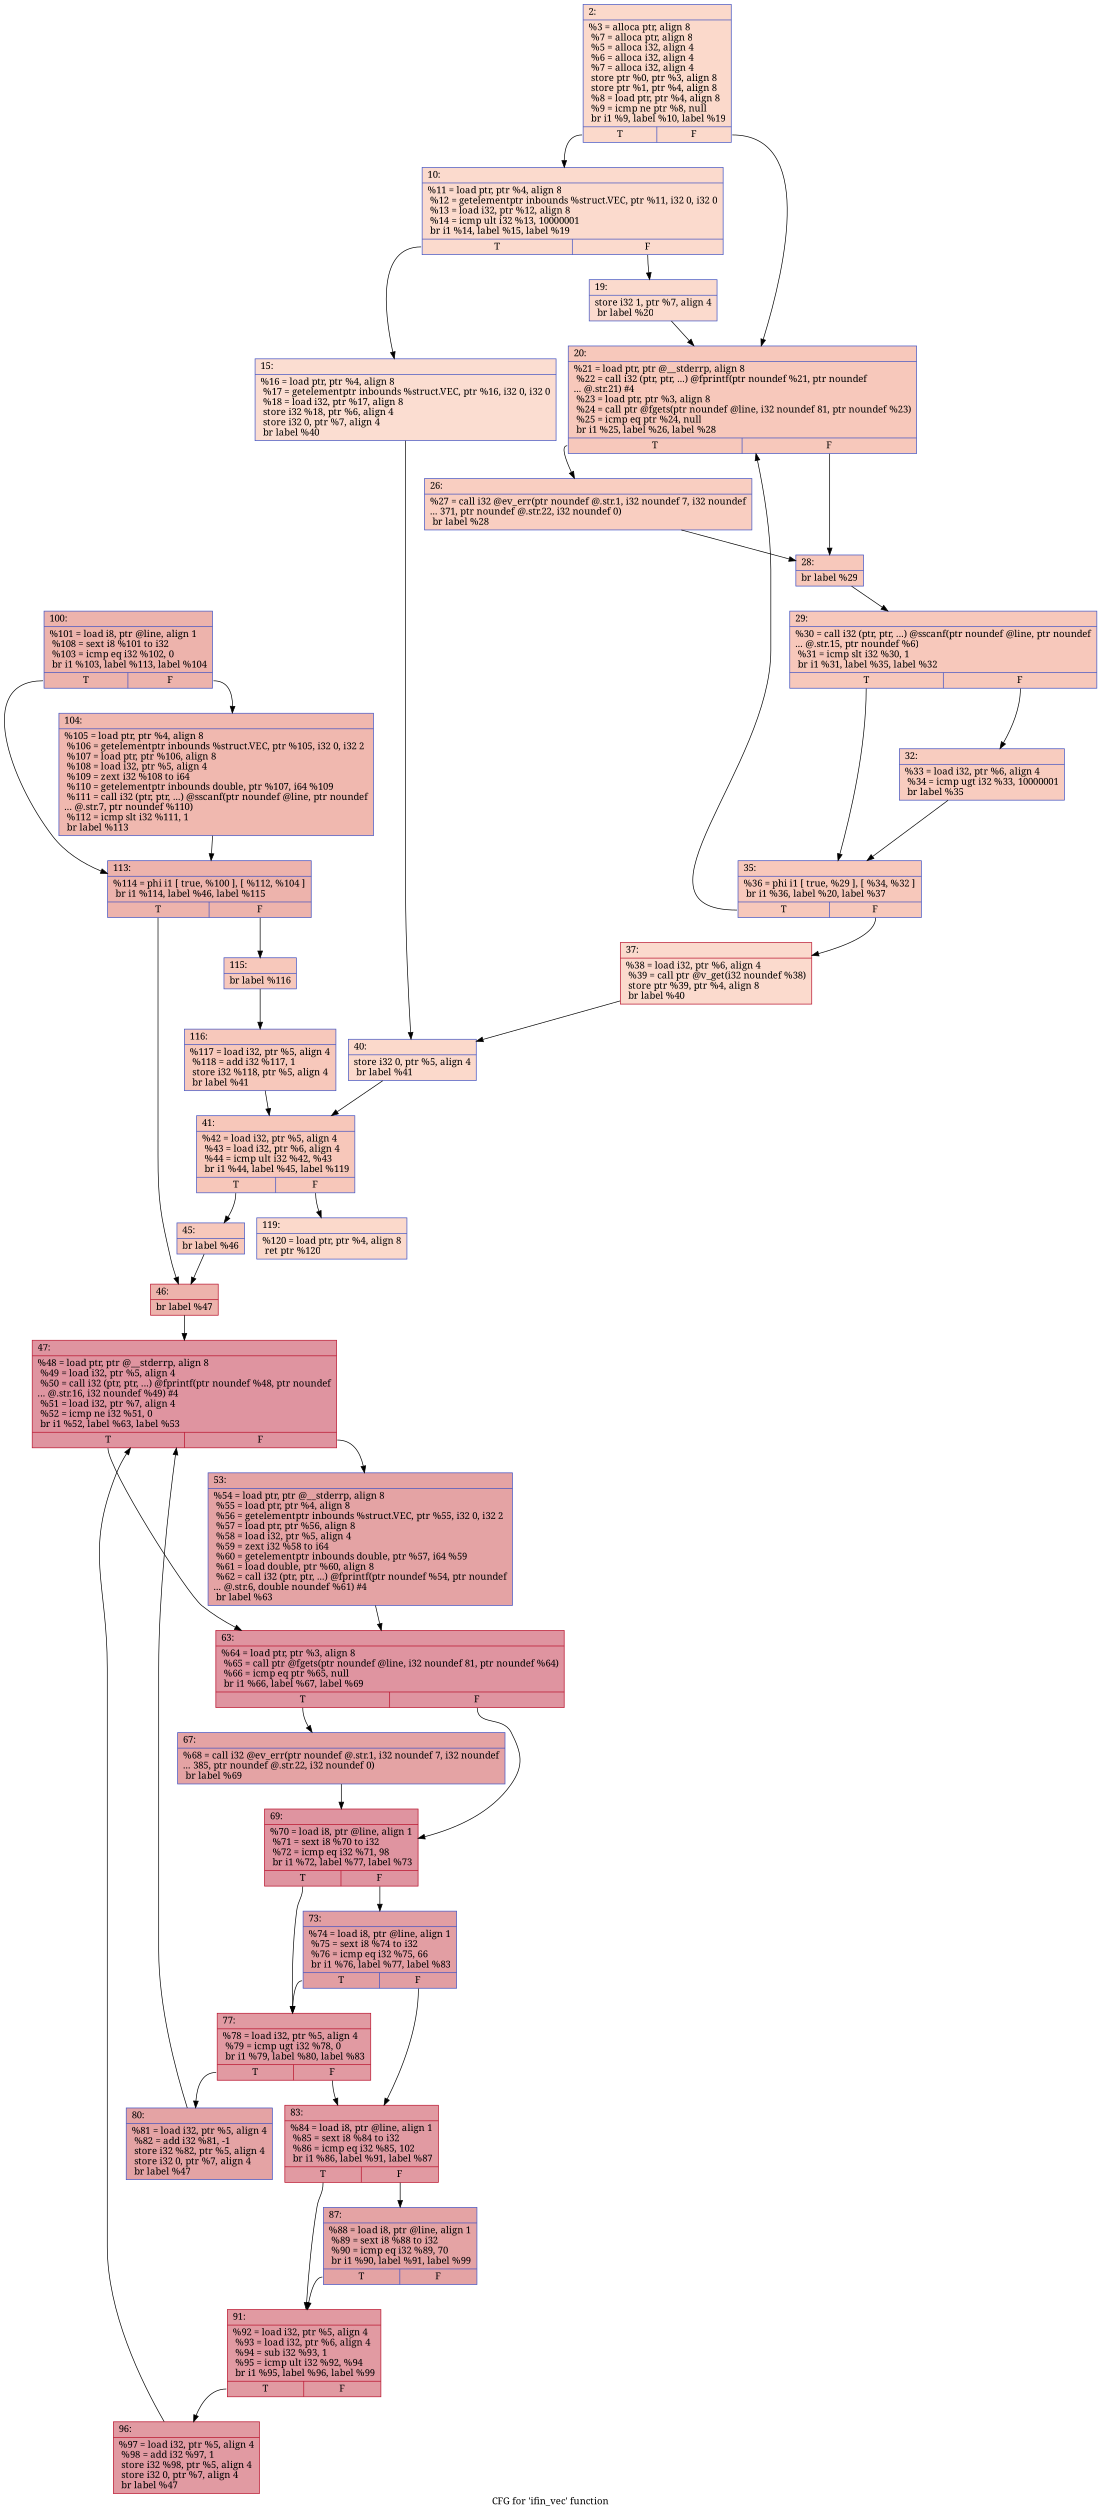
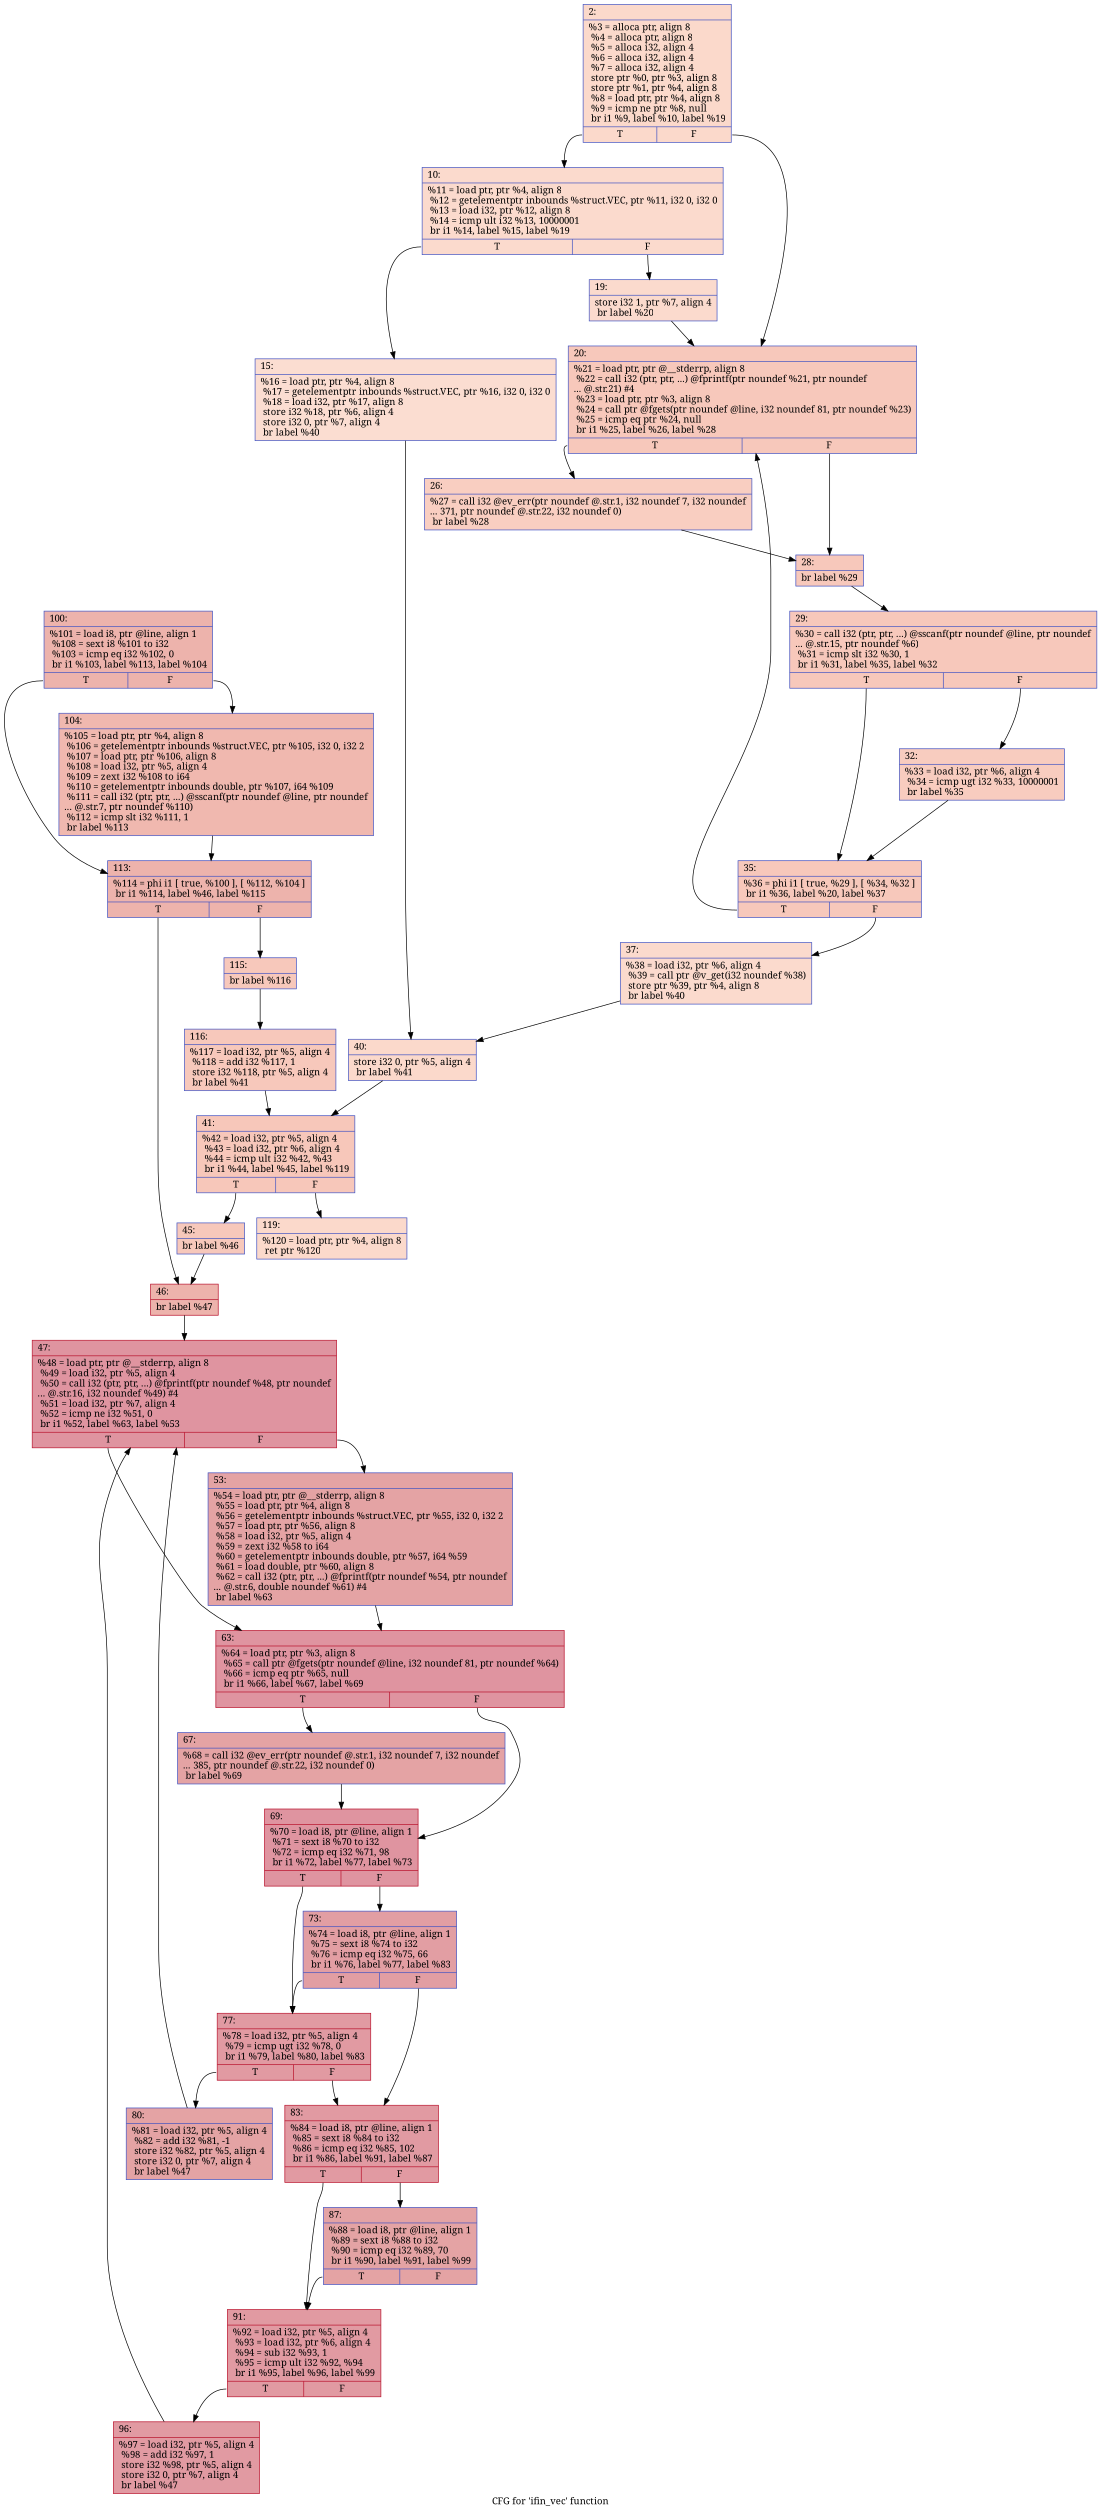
(641, 38) -> (641, 38)
(716, 973) -> (716, 973)
